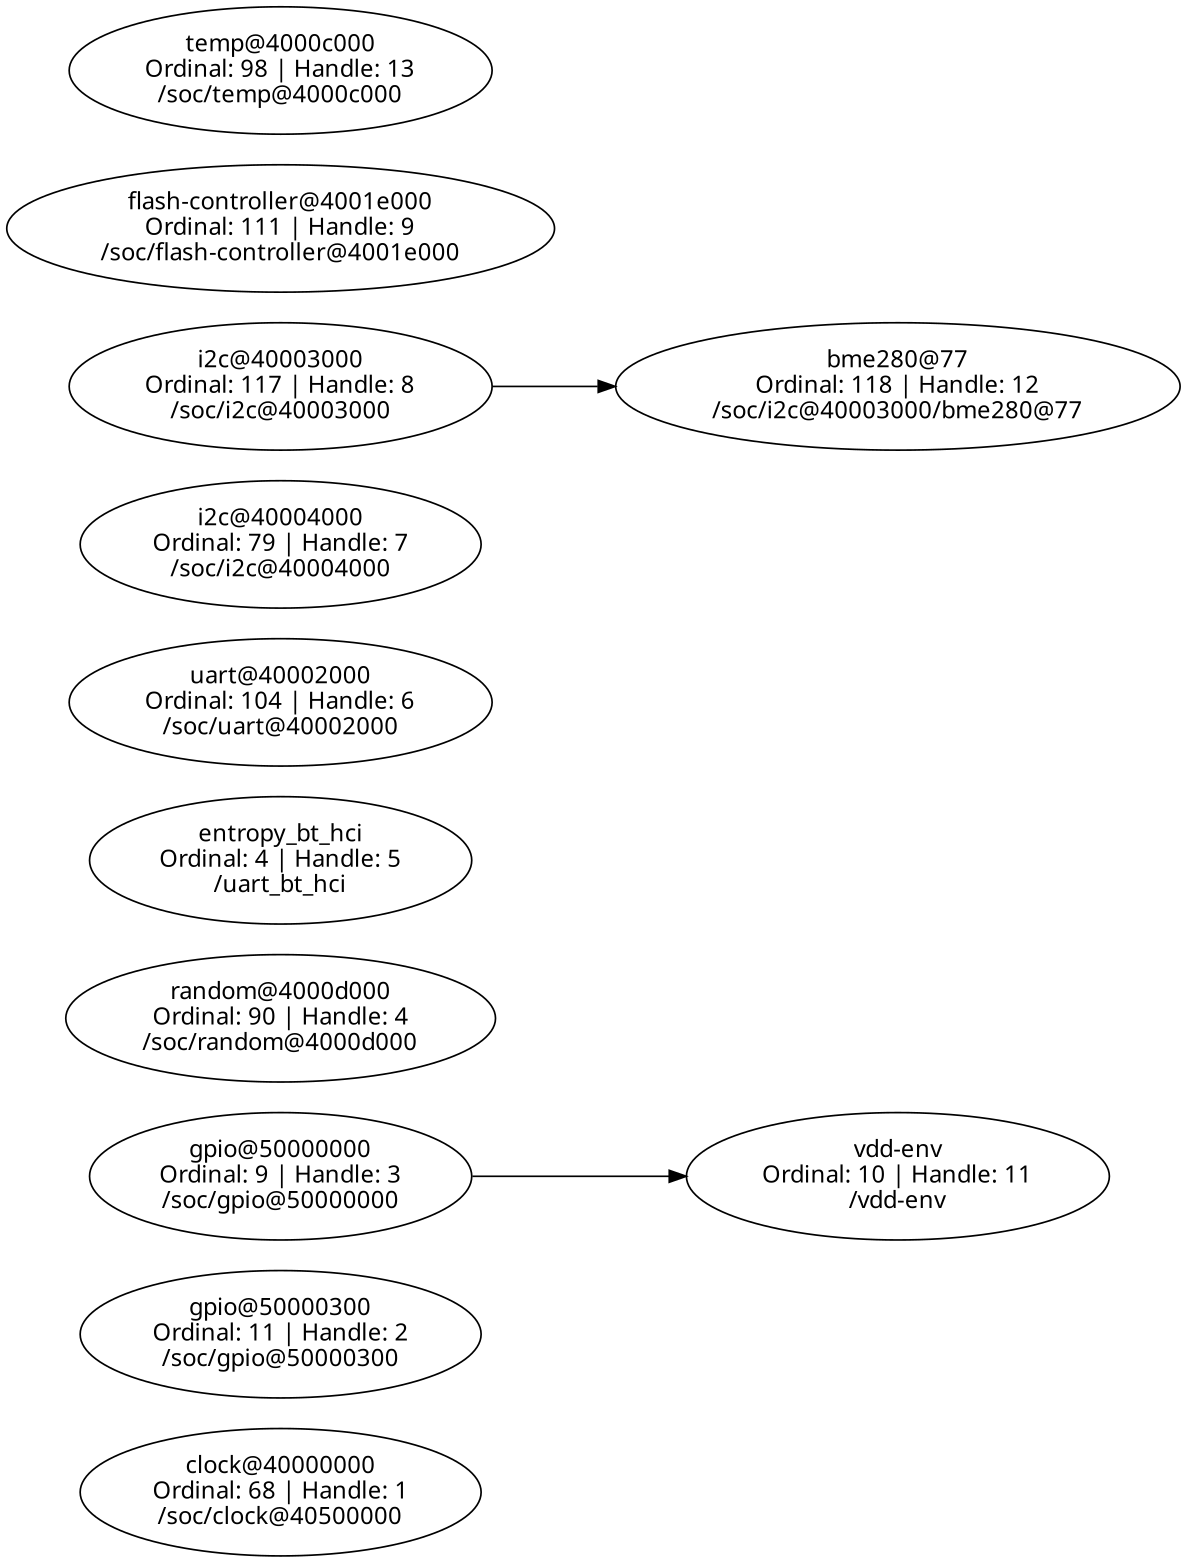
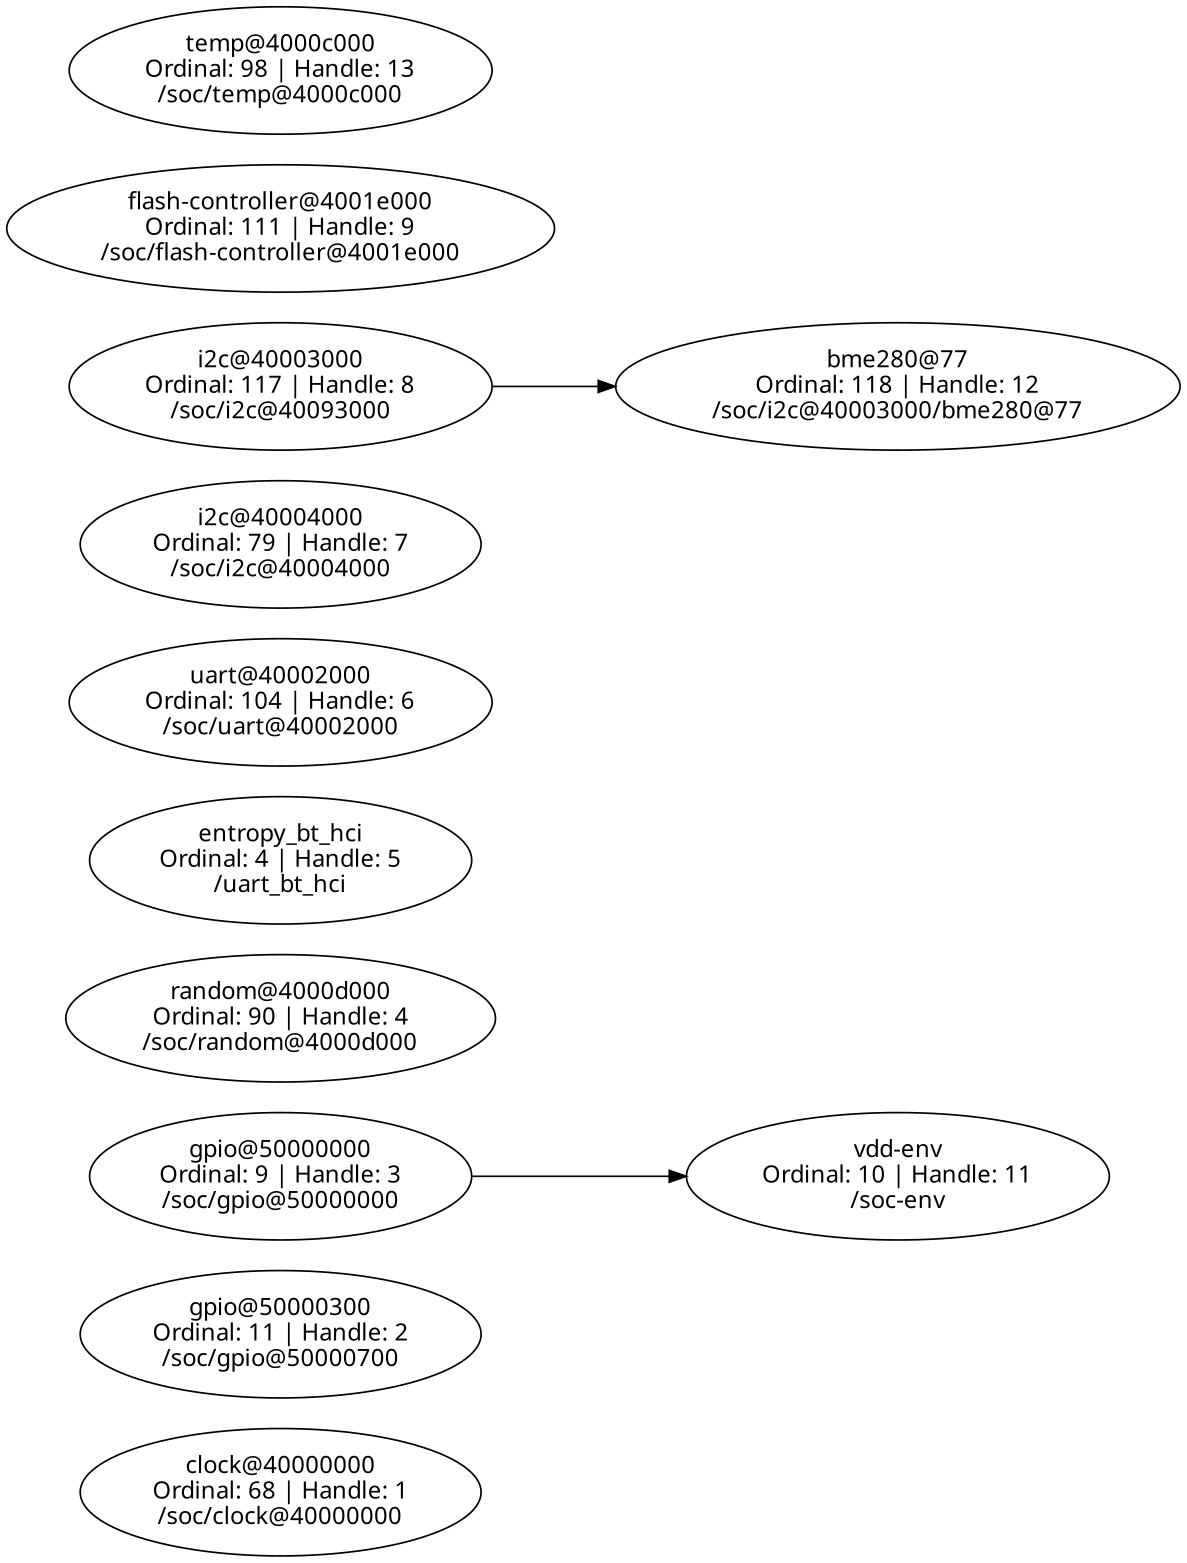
(281, 386) -> (281, 386)
(898, 1176) -> (898, 1176)
(281, 1334) -> (281, 1334)
(281, 1492) -> (281, 1492)
